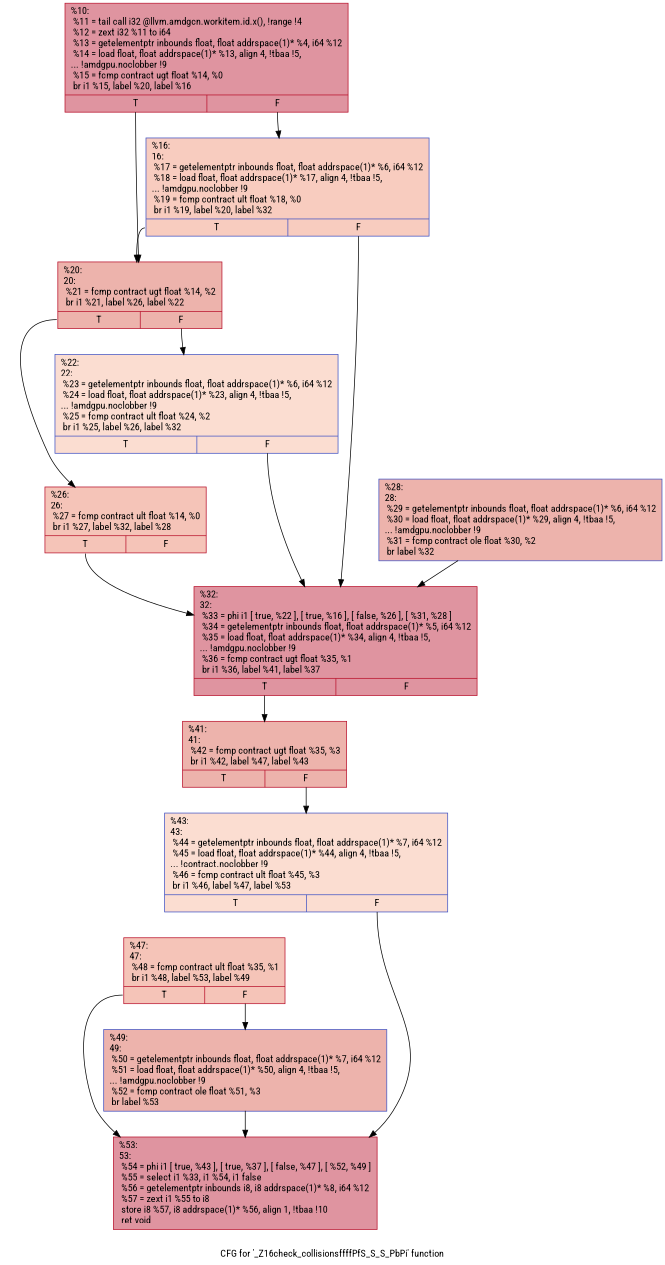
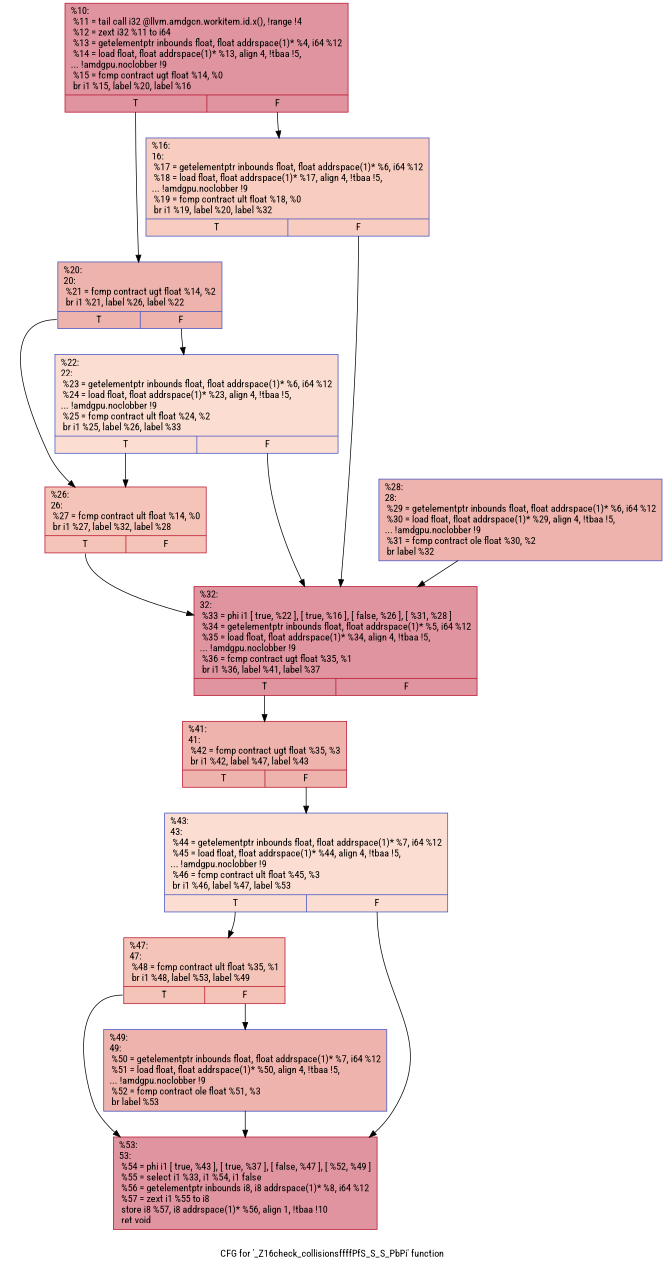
(138, 240) -> none
(140, 295) -> (140, 295)
(121, 427) -> (121, 427)
none -> (126, 467)
(219, 864) -> (219, 864)
none -> (234, 922)
